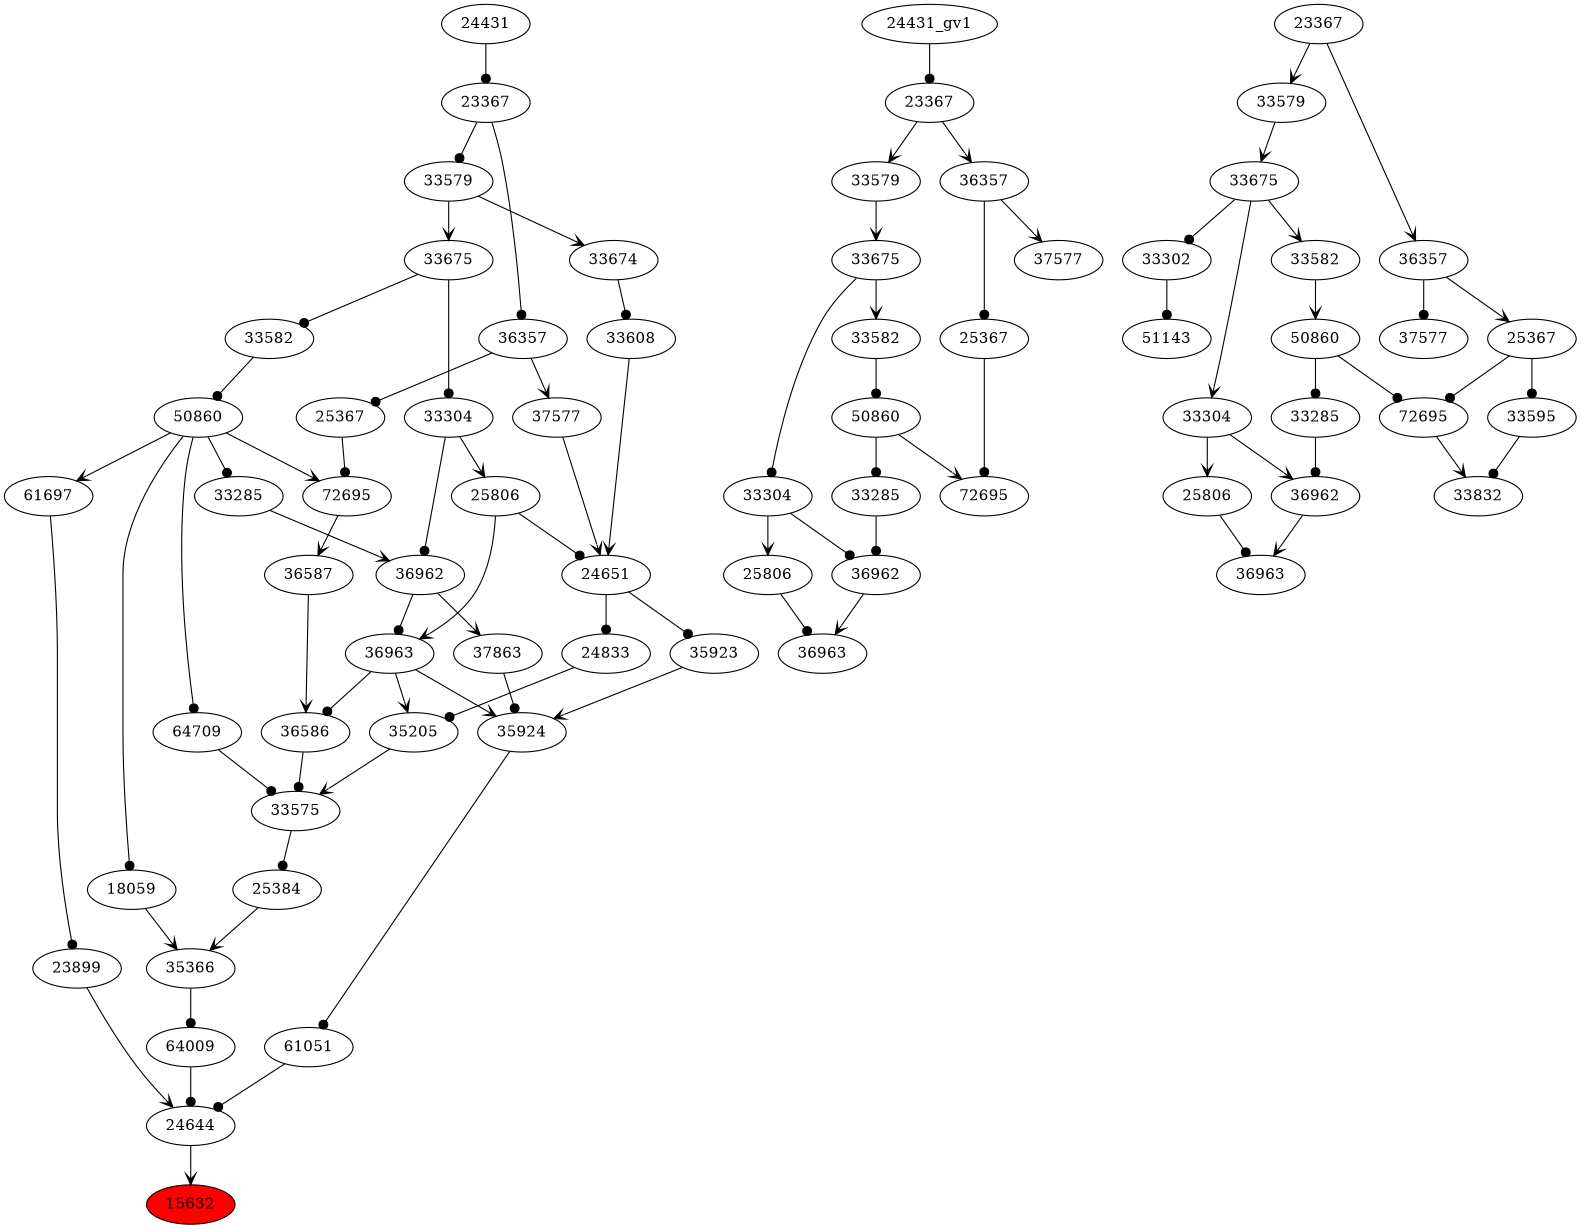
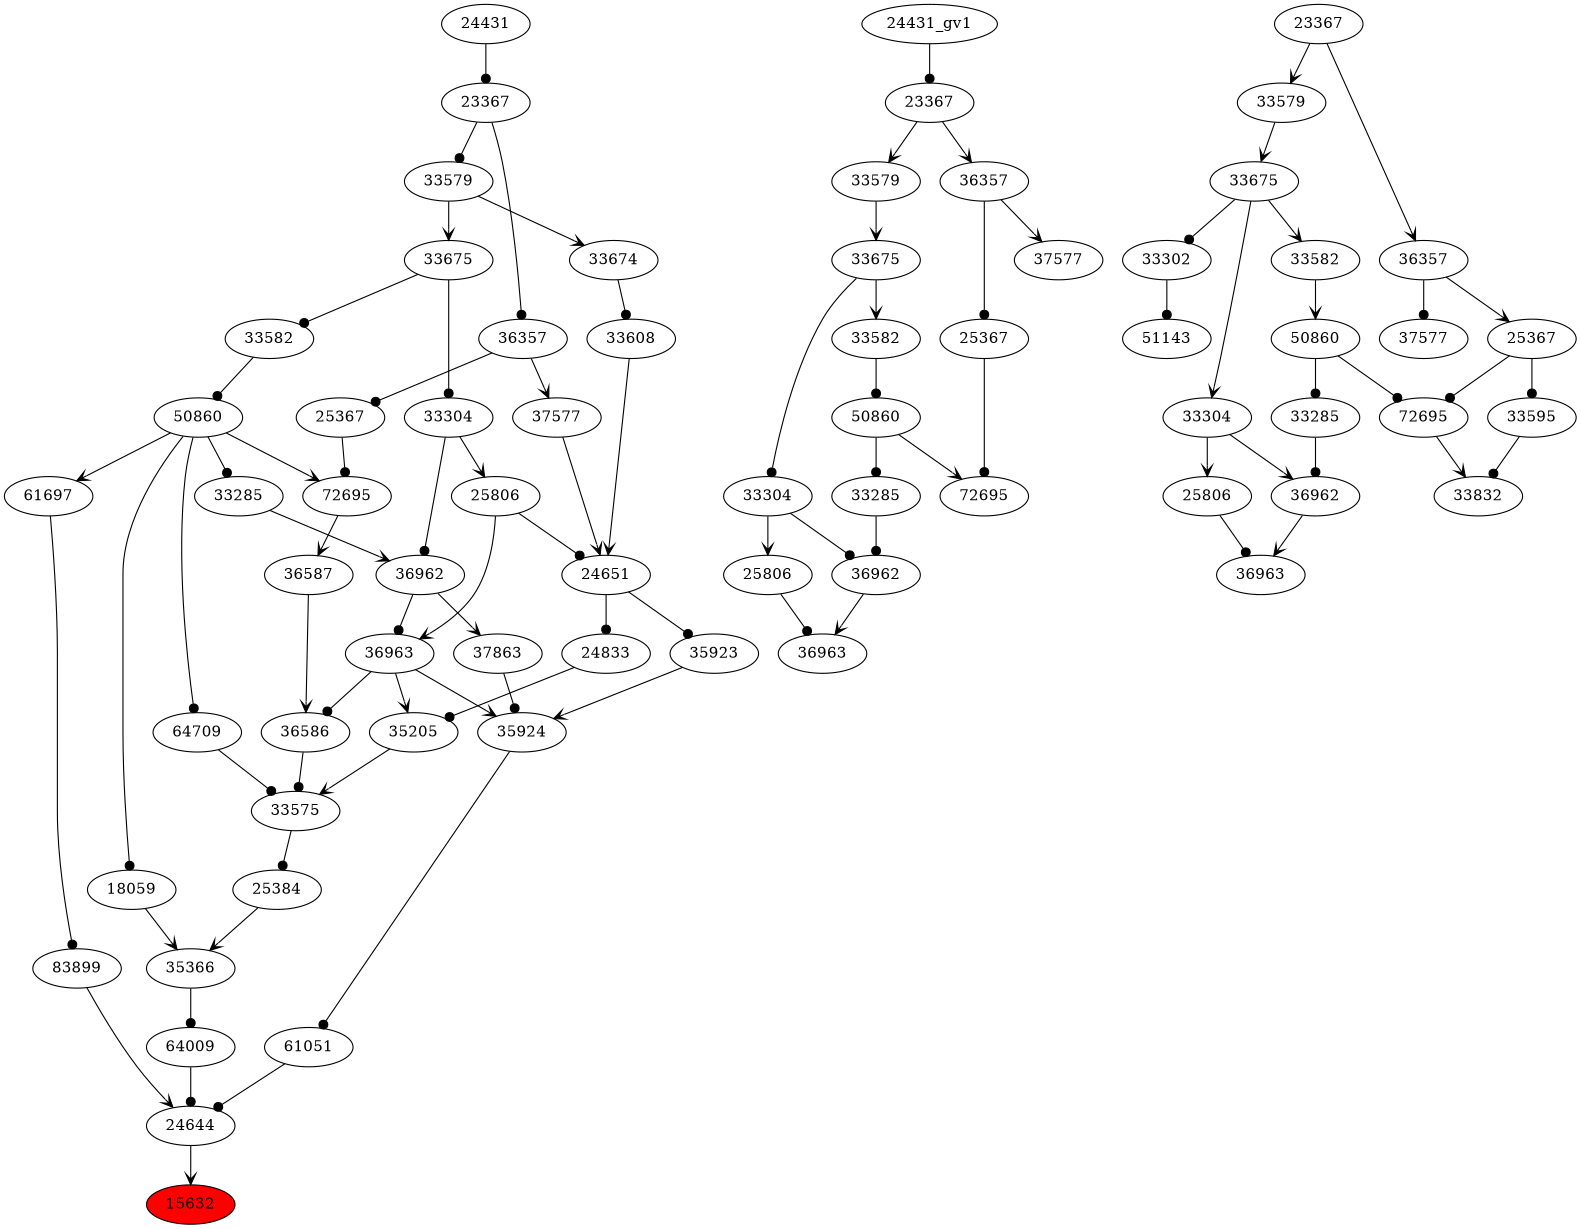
(77, 968) -> (77, 968)
